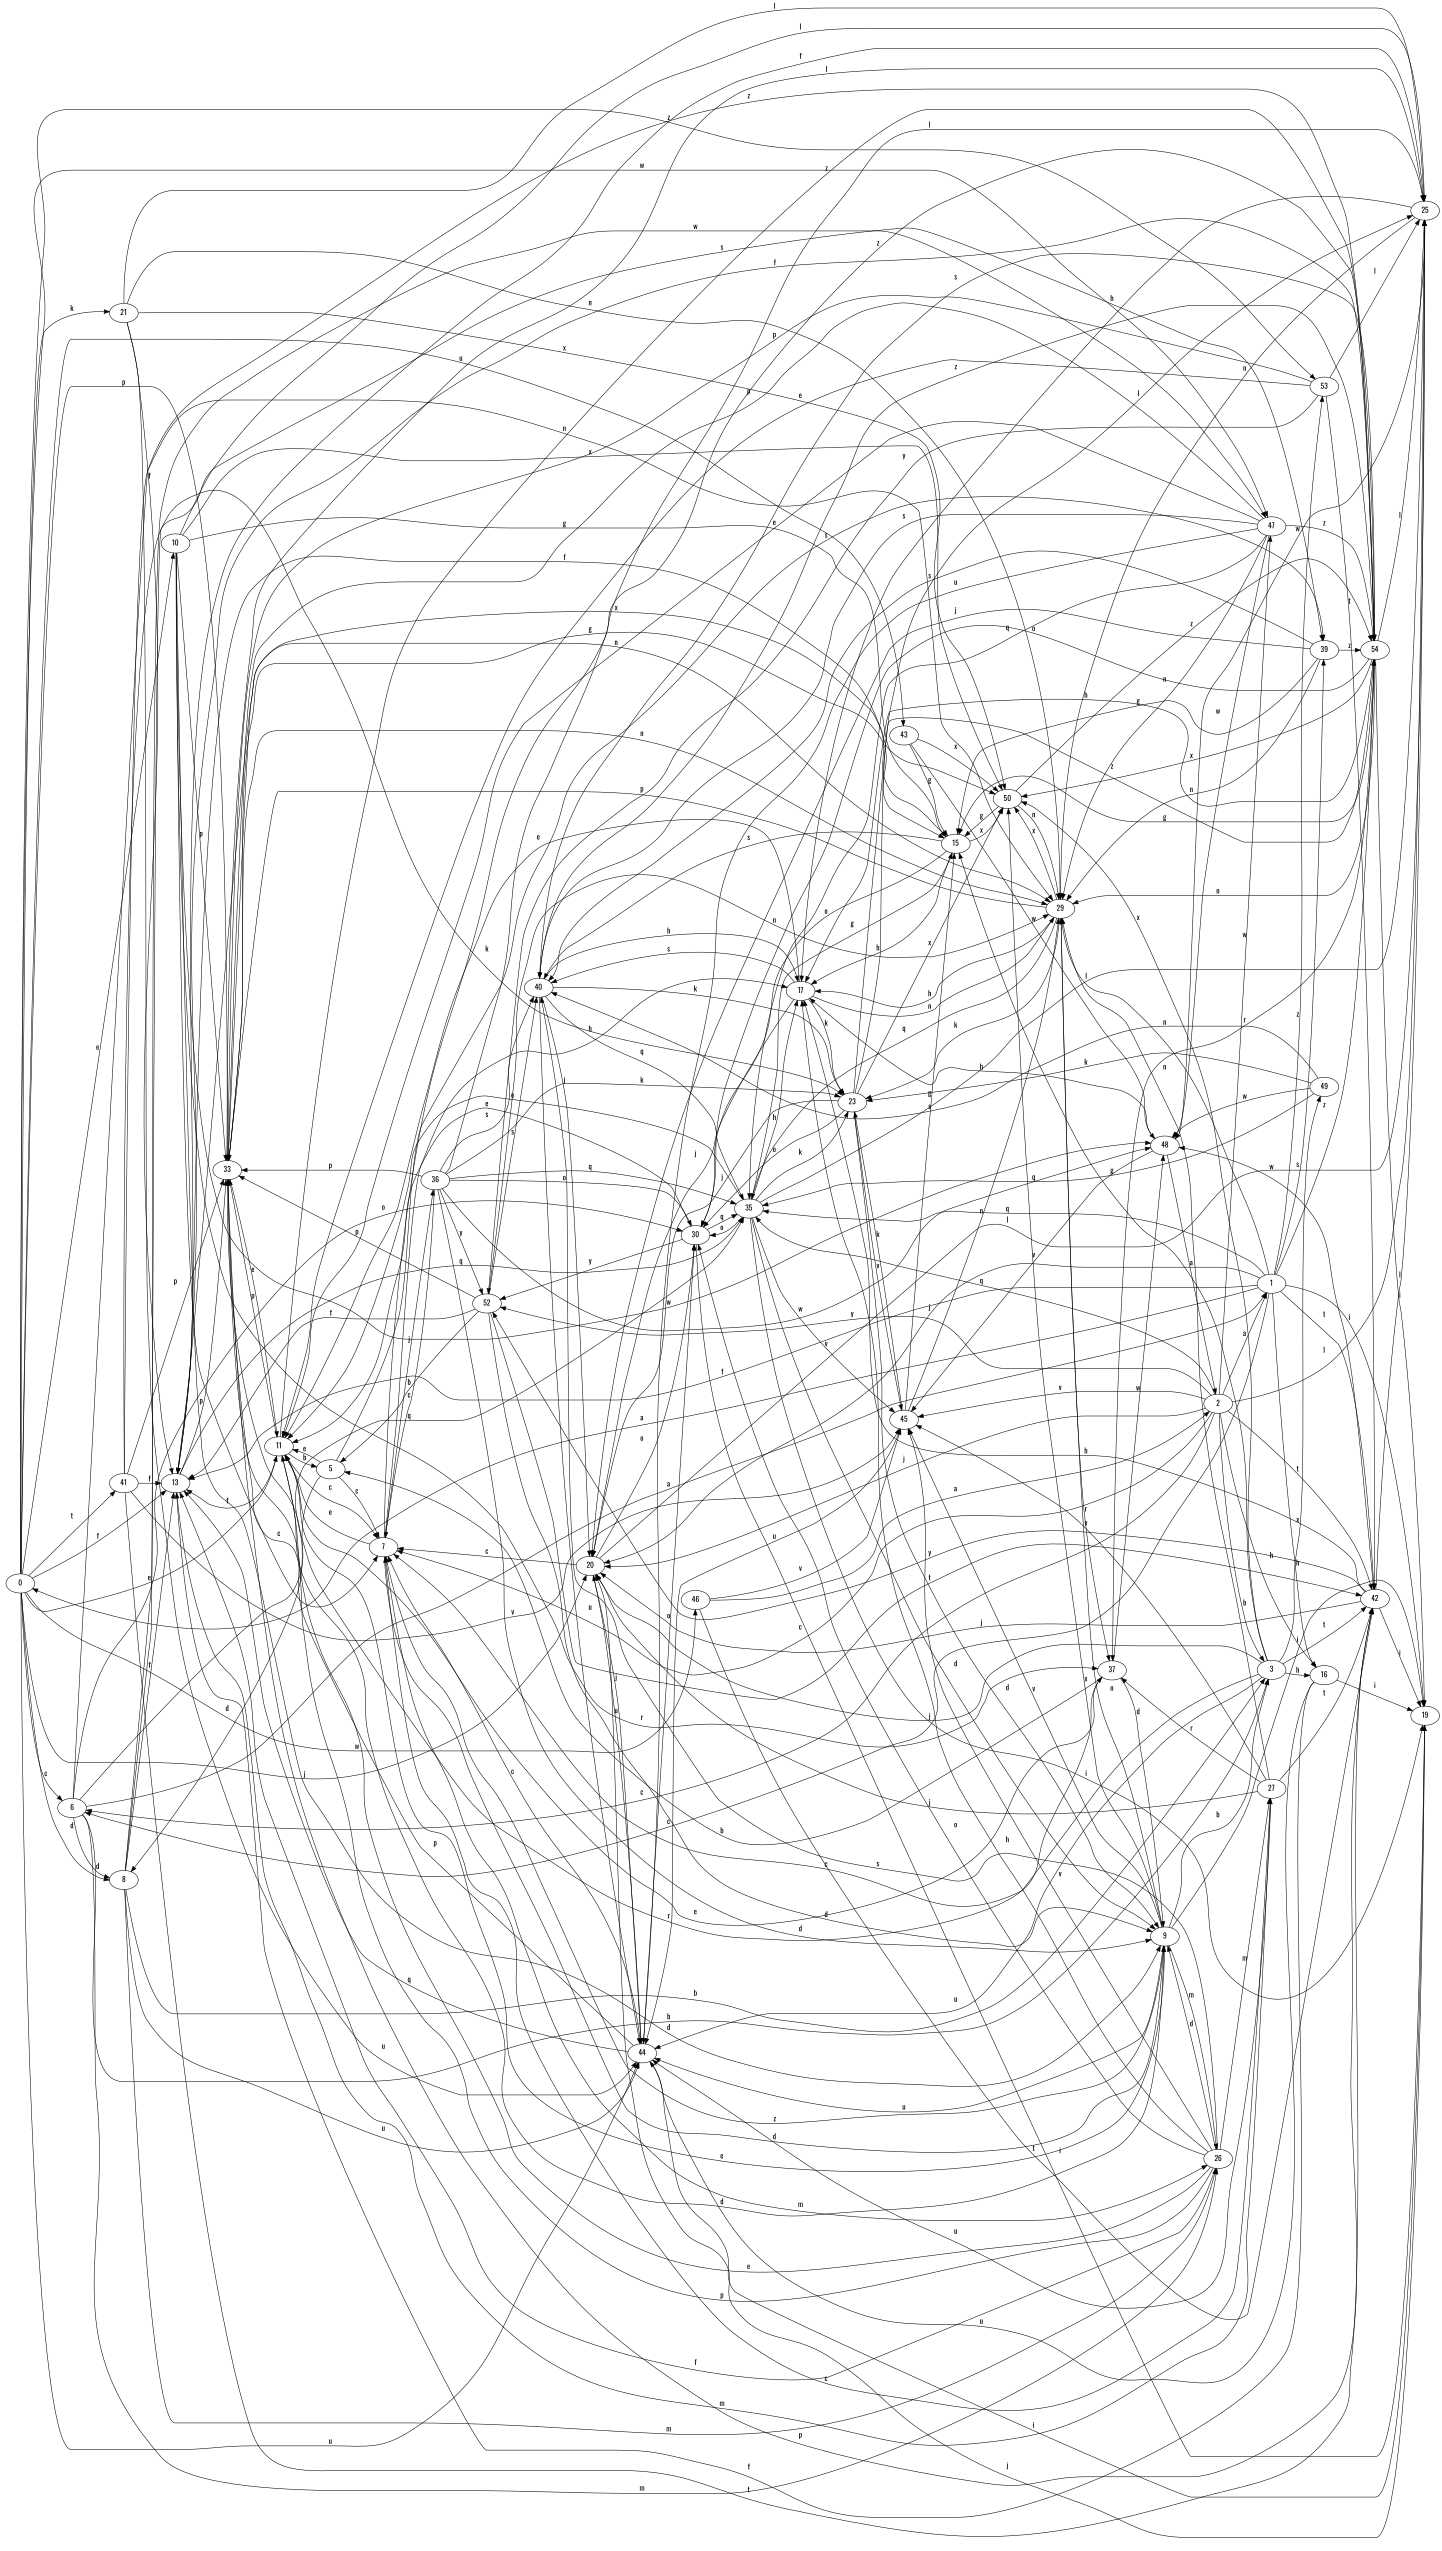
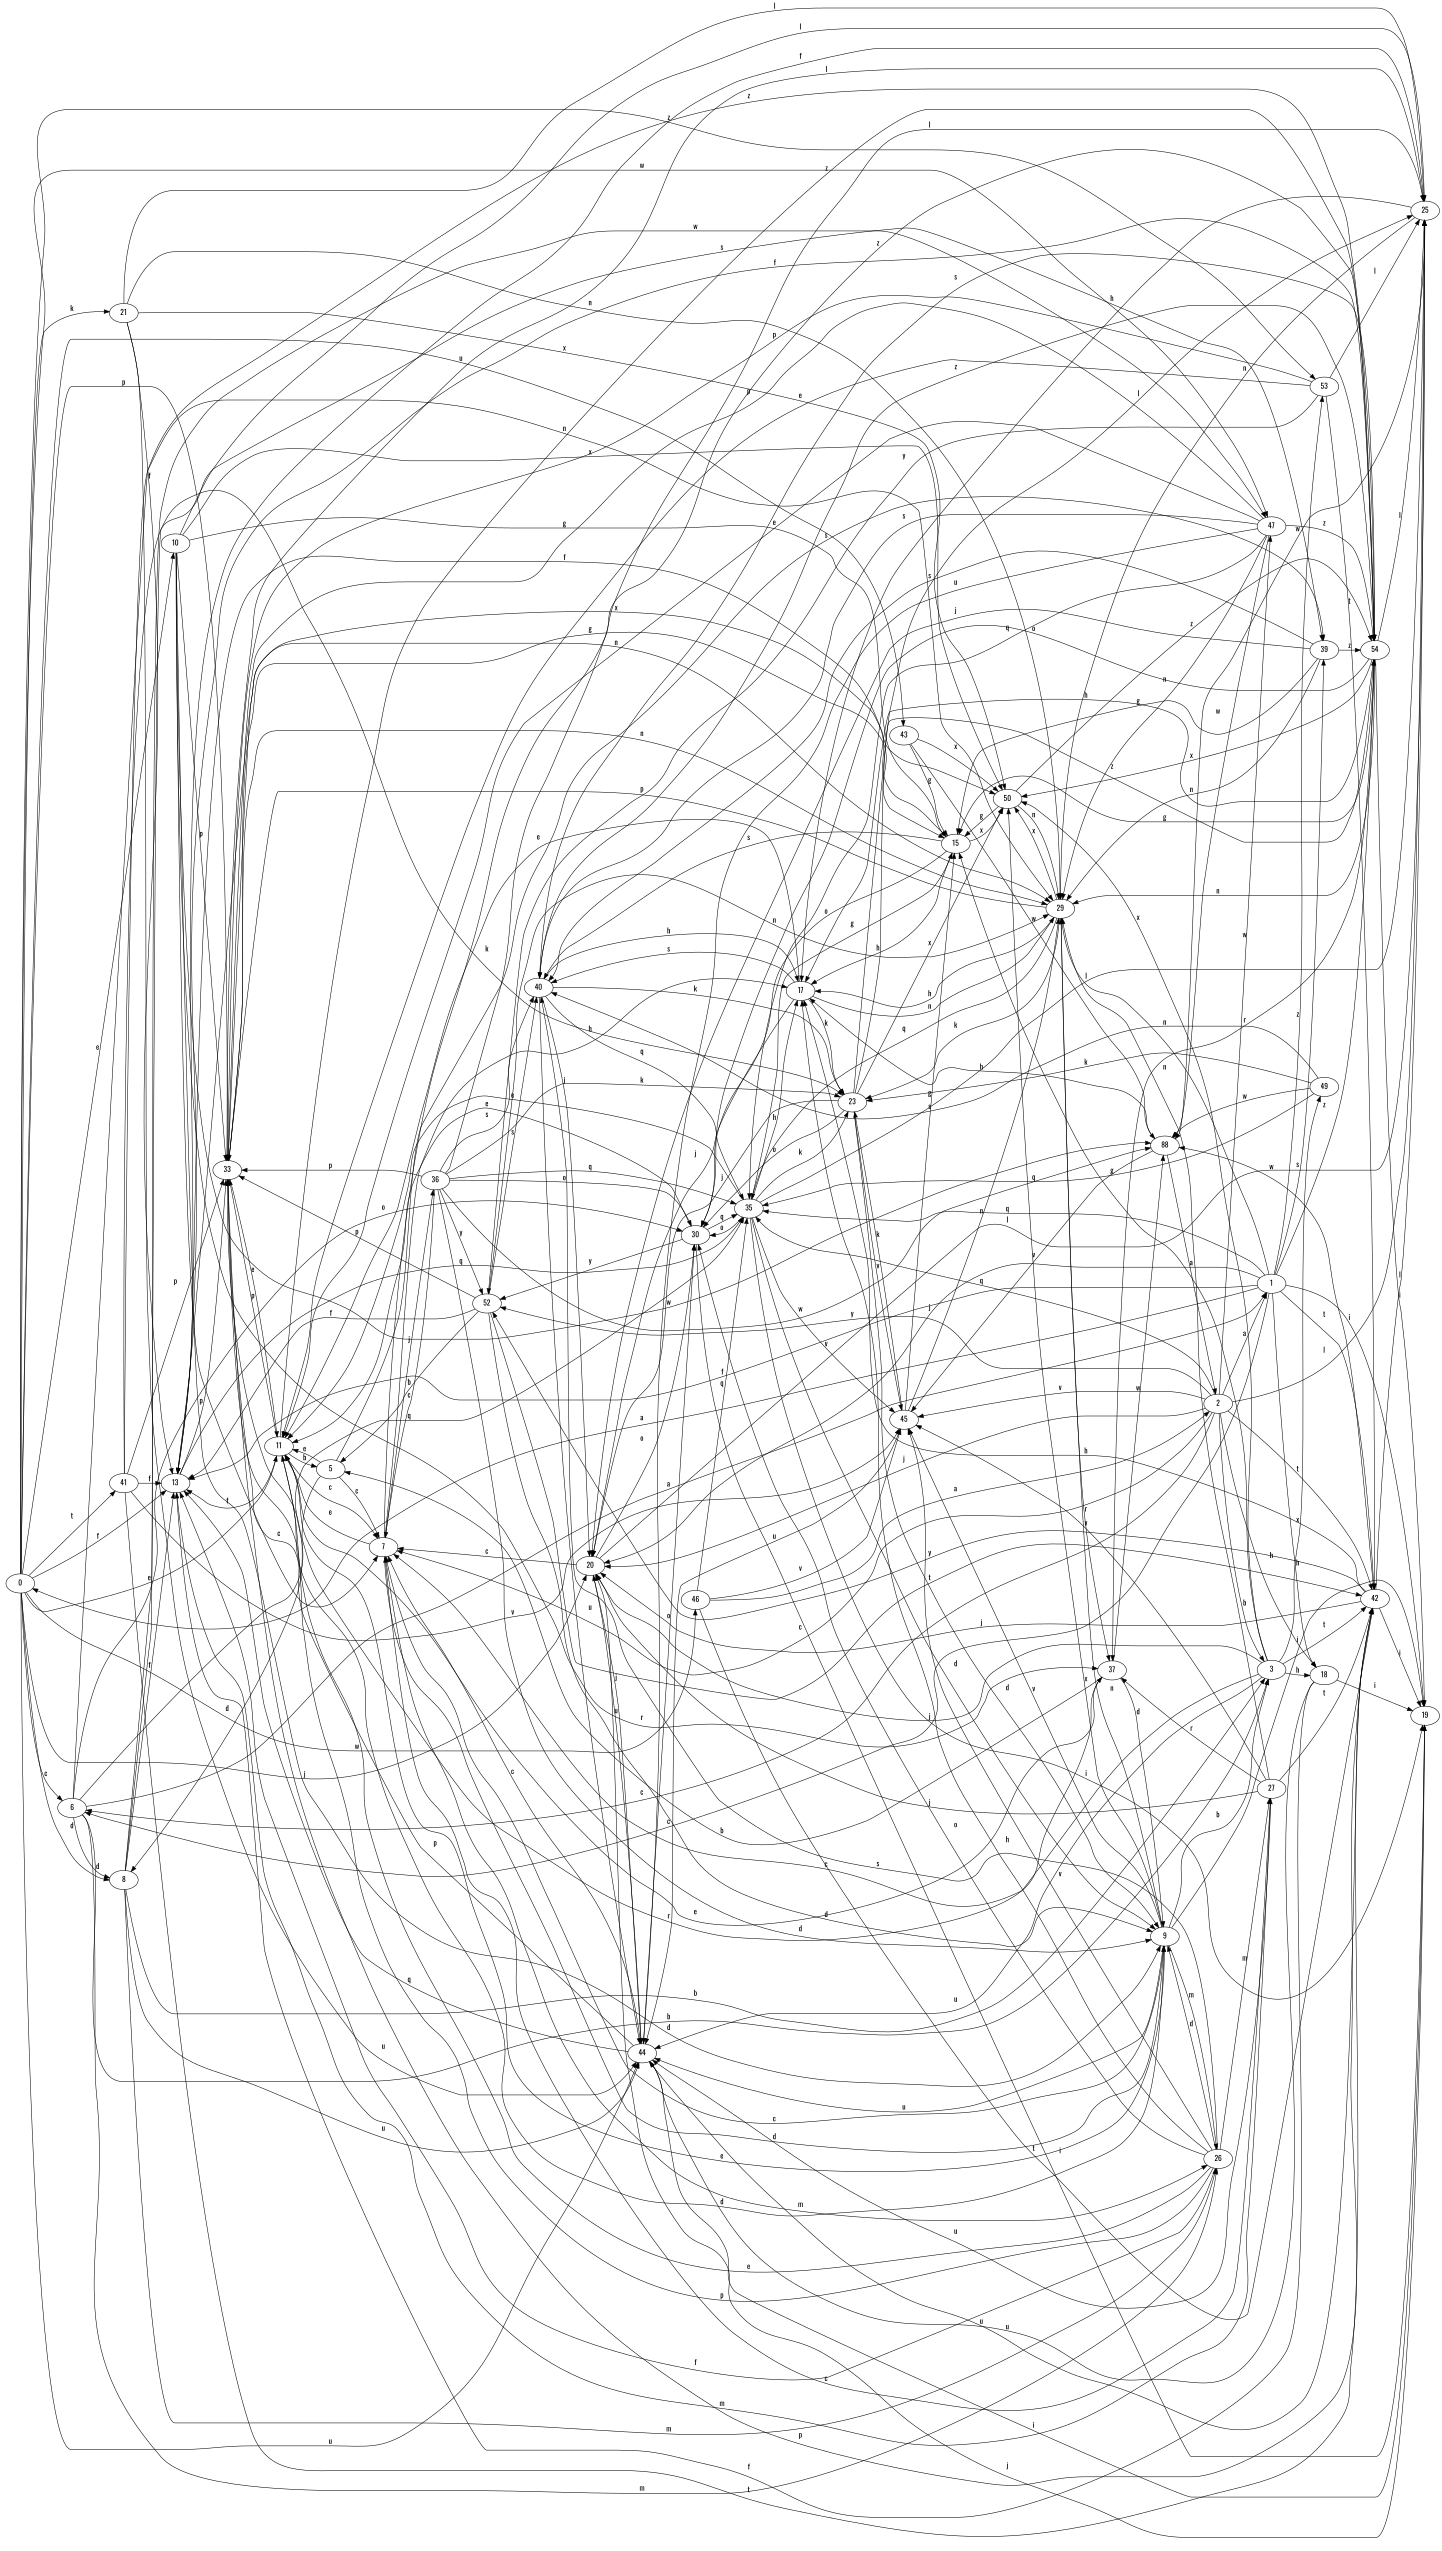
(1165, 1146) -> (1165, 1146)
none -> (721, 1416)
(1324, 1675) -> (1324, 1675)
(775, 2119) -> (775, 2119)
none -> (1306, 2391)
